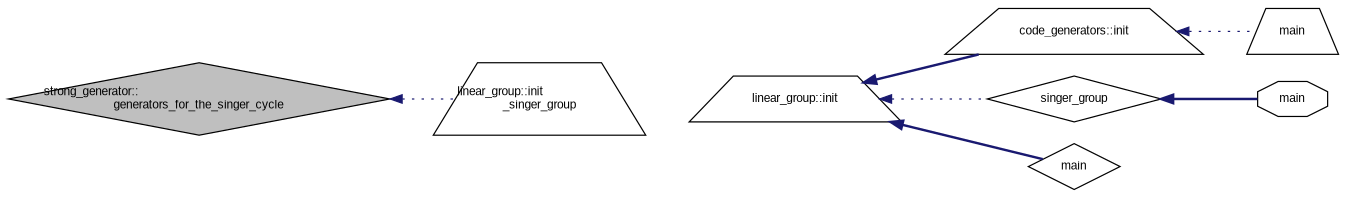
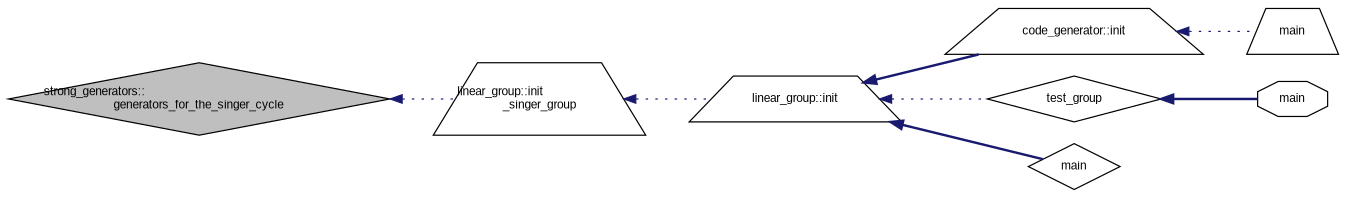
(1074, 31) -> (1074, 31)
(199, 99) -> (199, 99)
none -> (674, 99)
(1074, 99) -> (1074, 99)
